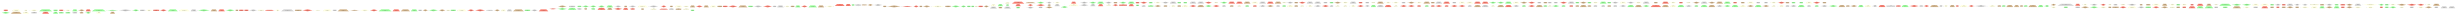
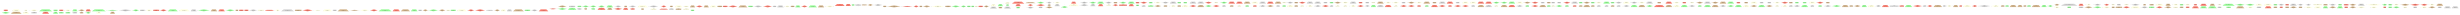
(1433, 6) -> (1435, 6)
